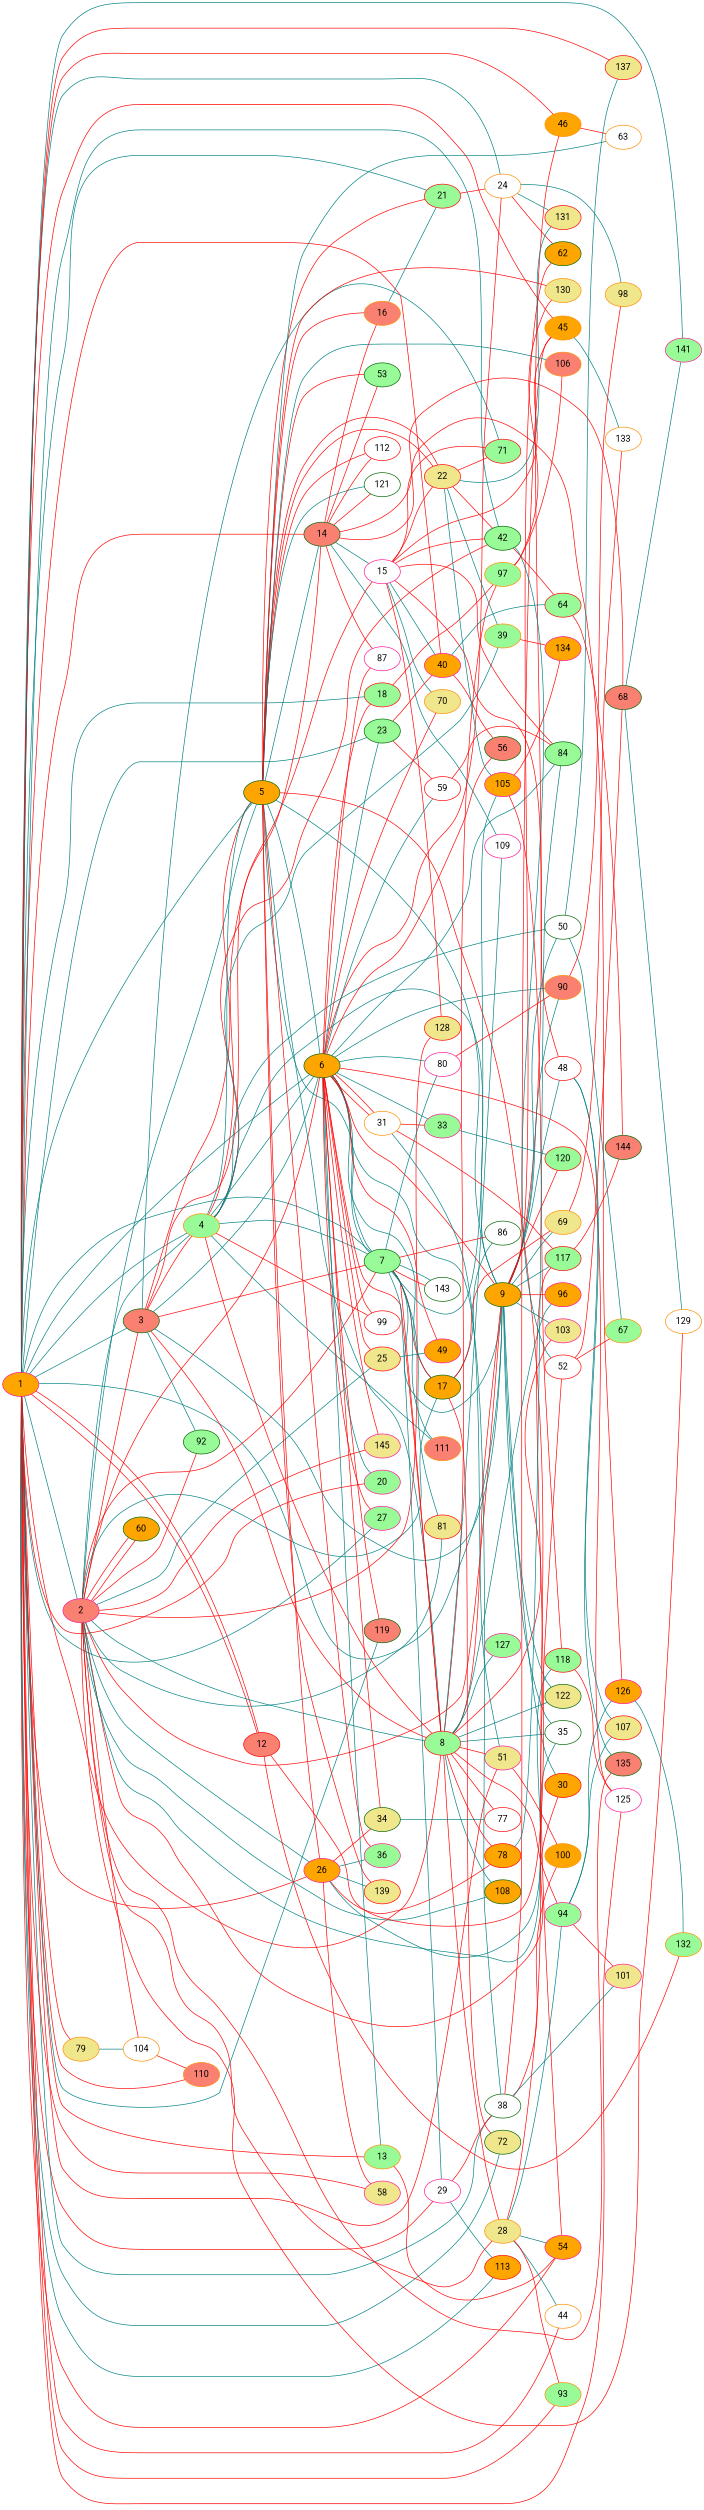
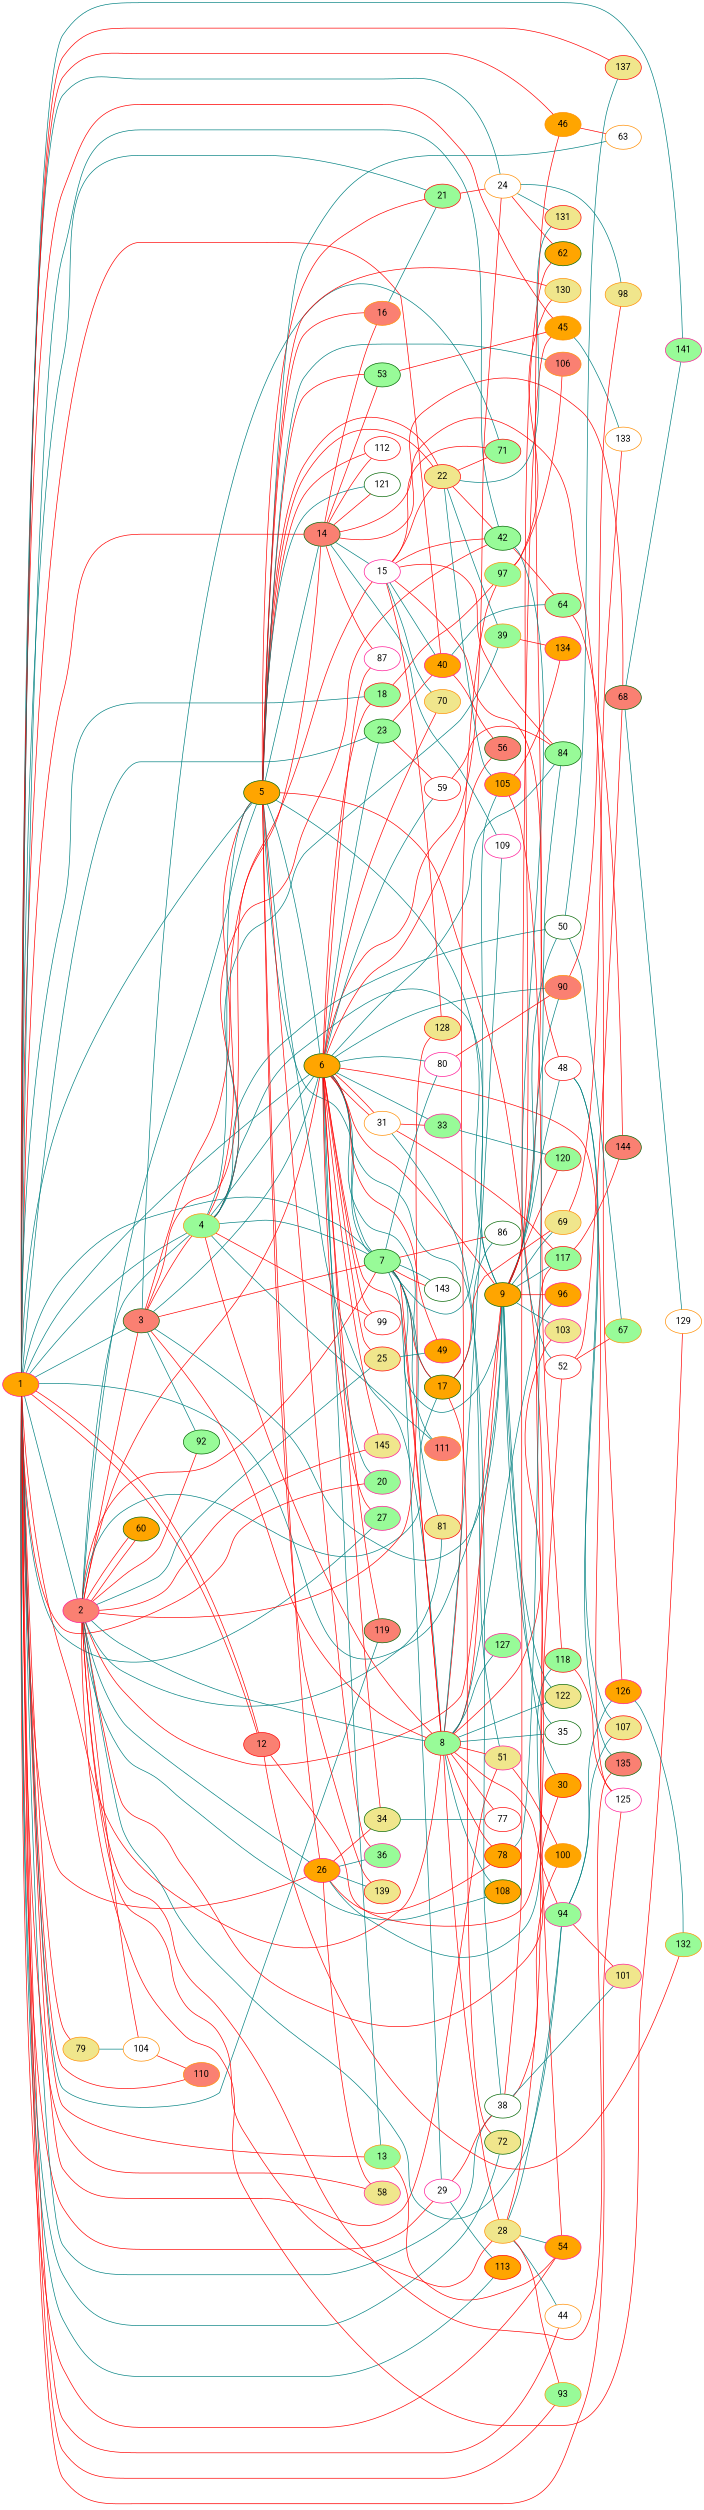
(522, 484) -> (473, 351)
(348, 1933) -> (316, 2051)
